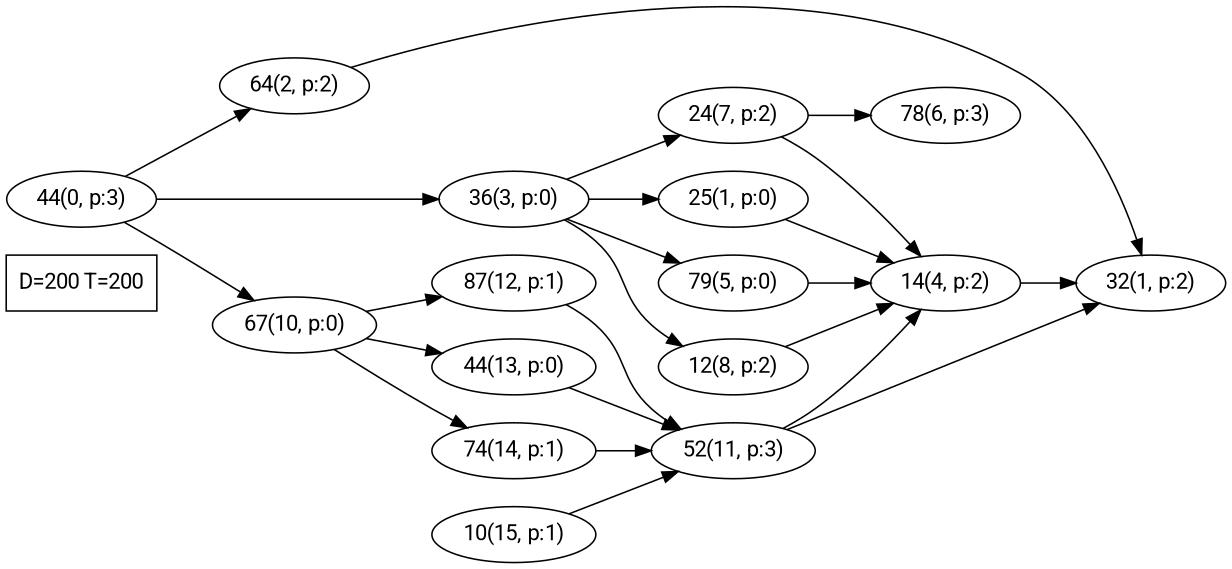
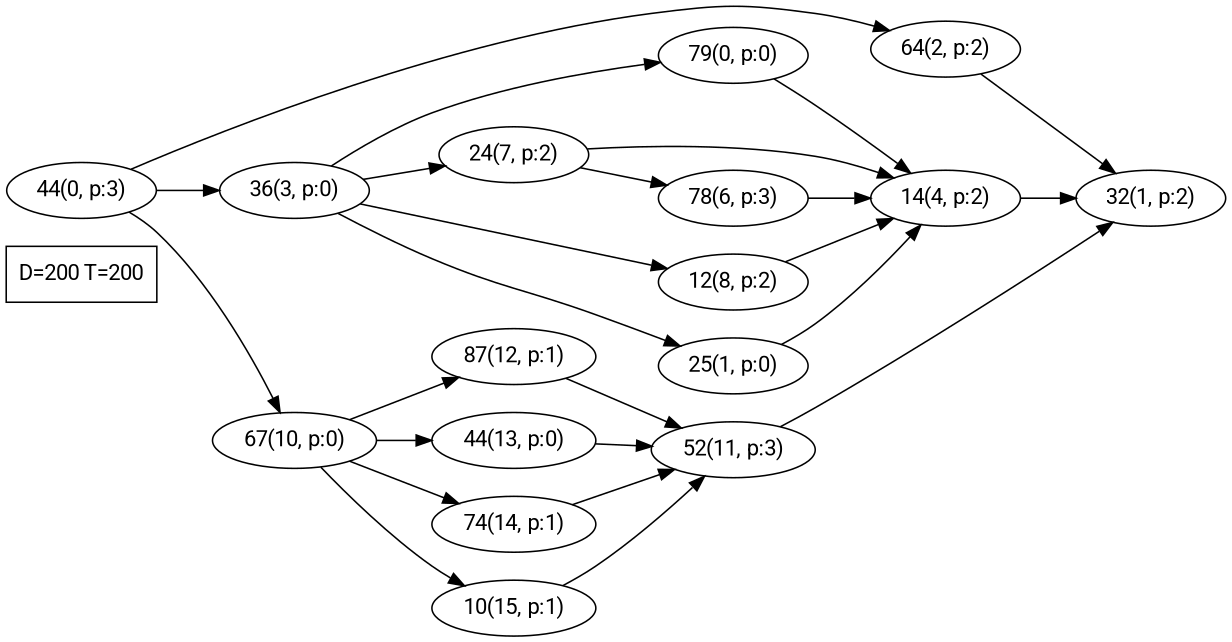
(733, 283) -> (733, 55)
(851, 380) -> (831, 198)
none -> (382, 526)
